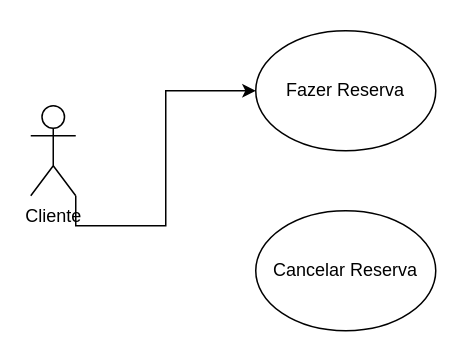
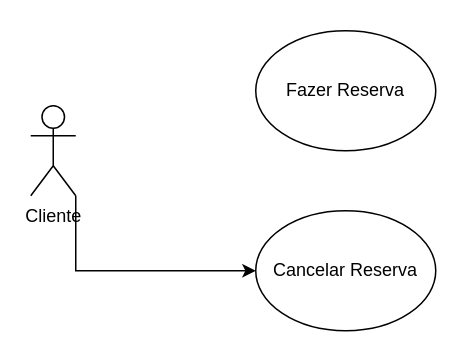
(166, 165) -> (137, 271)
